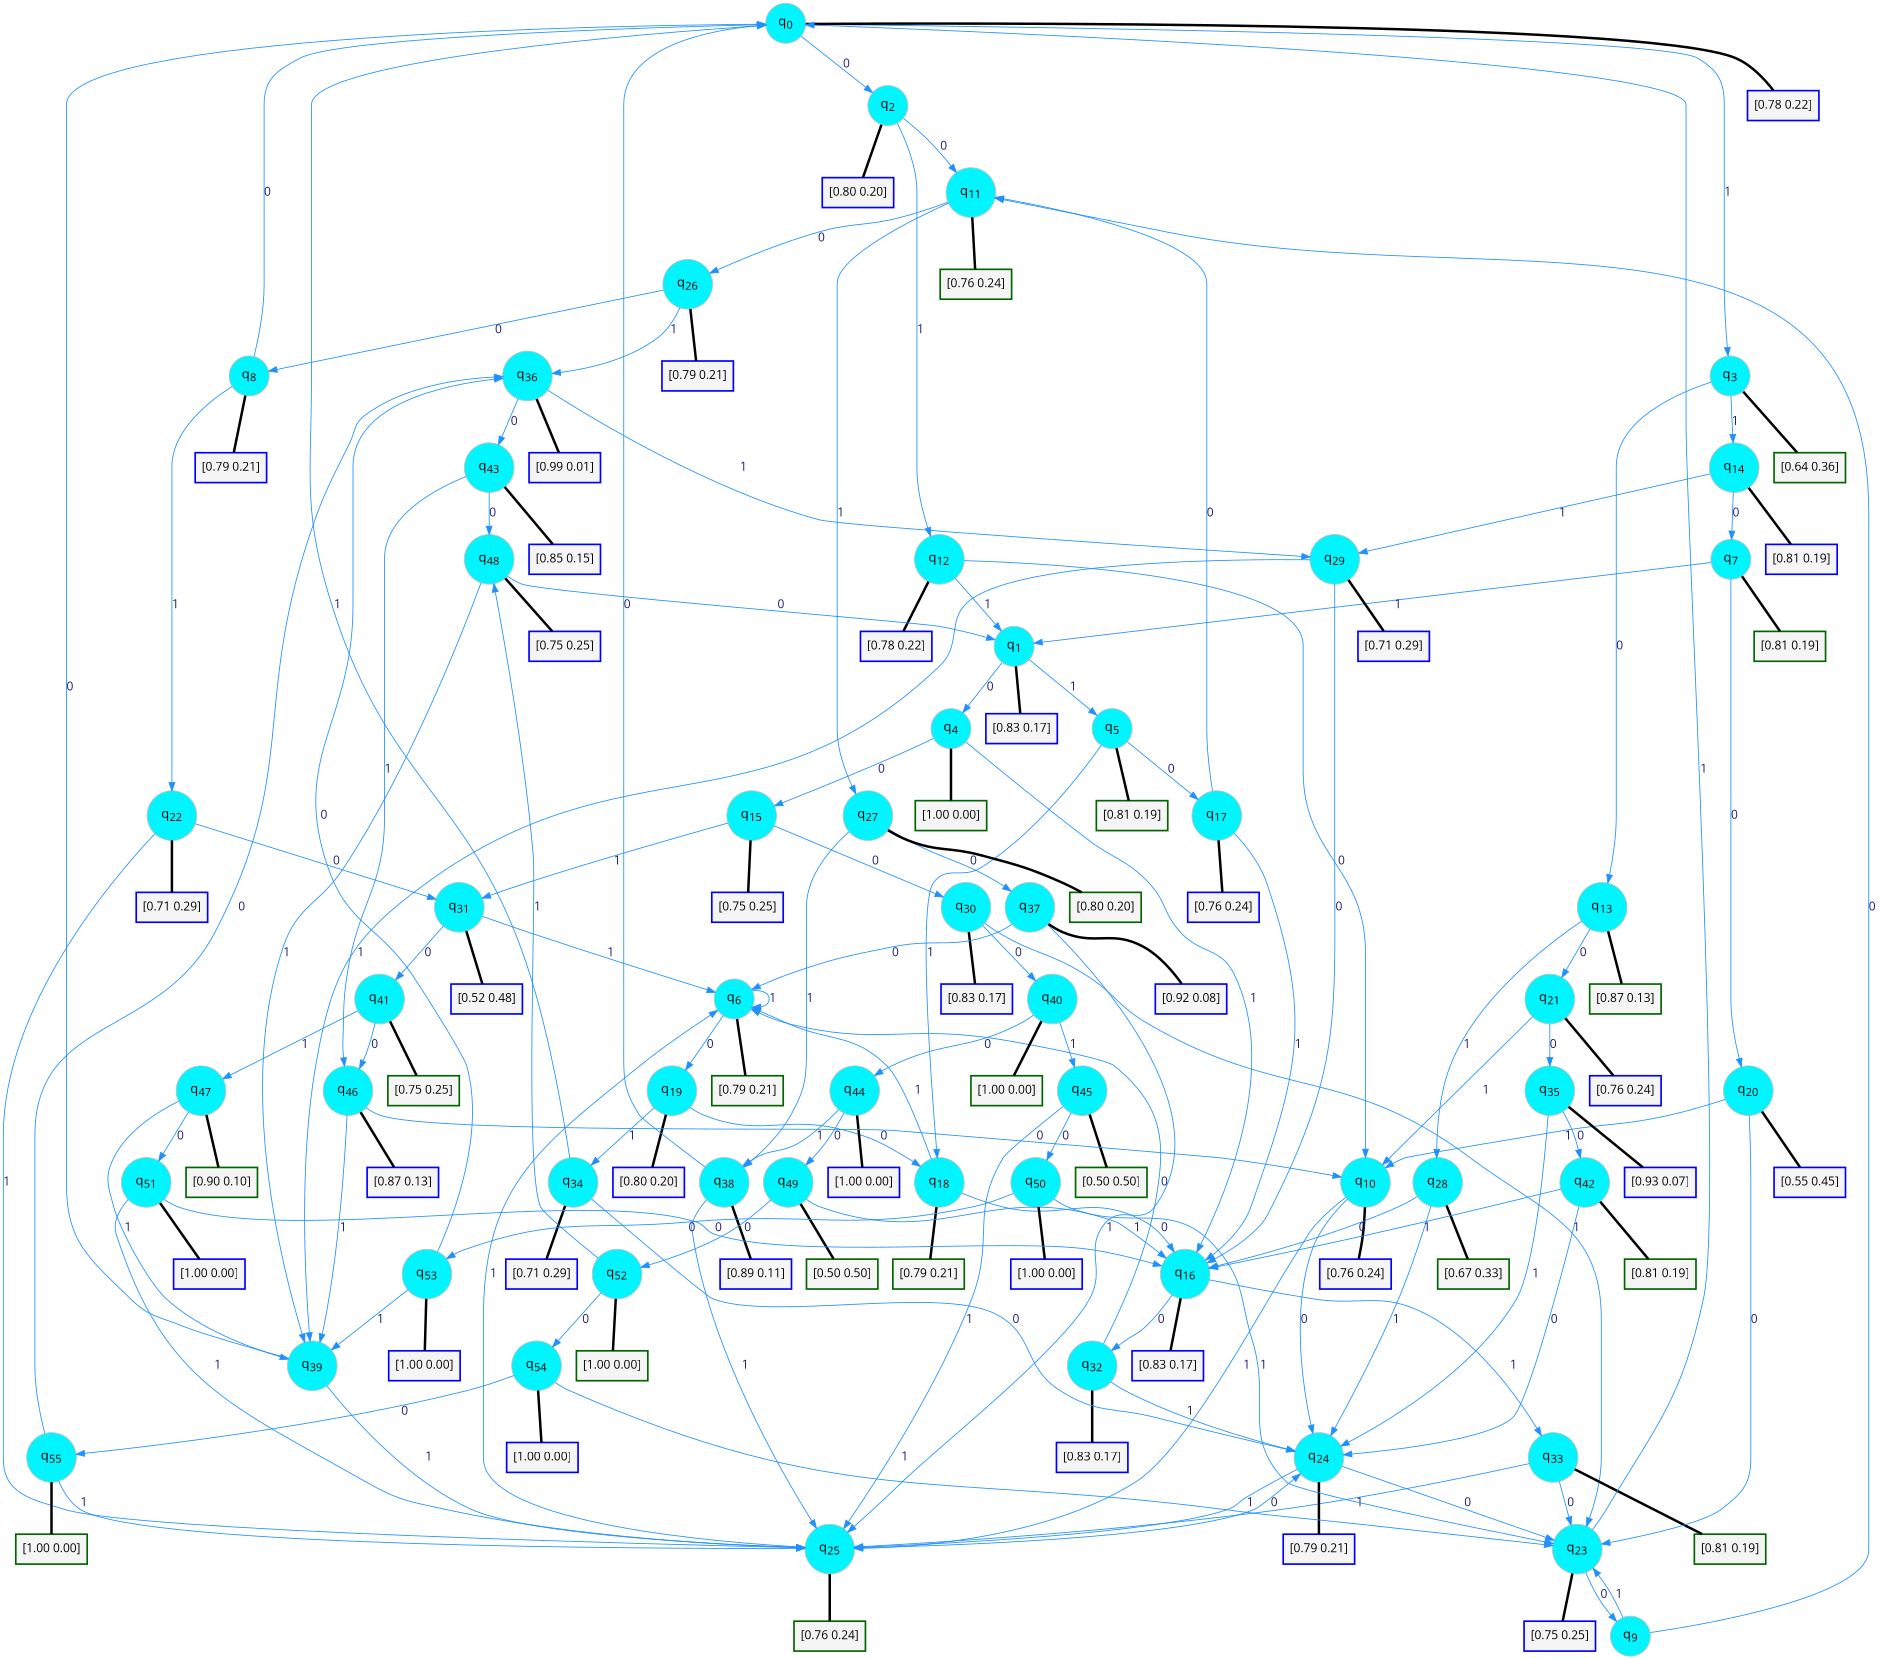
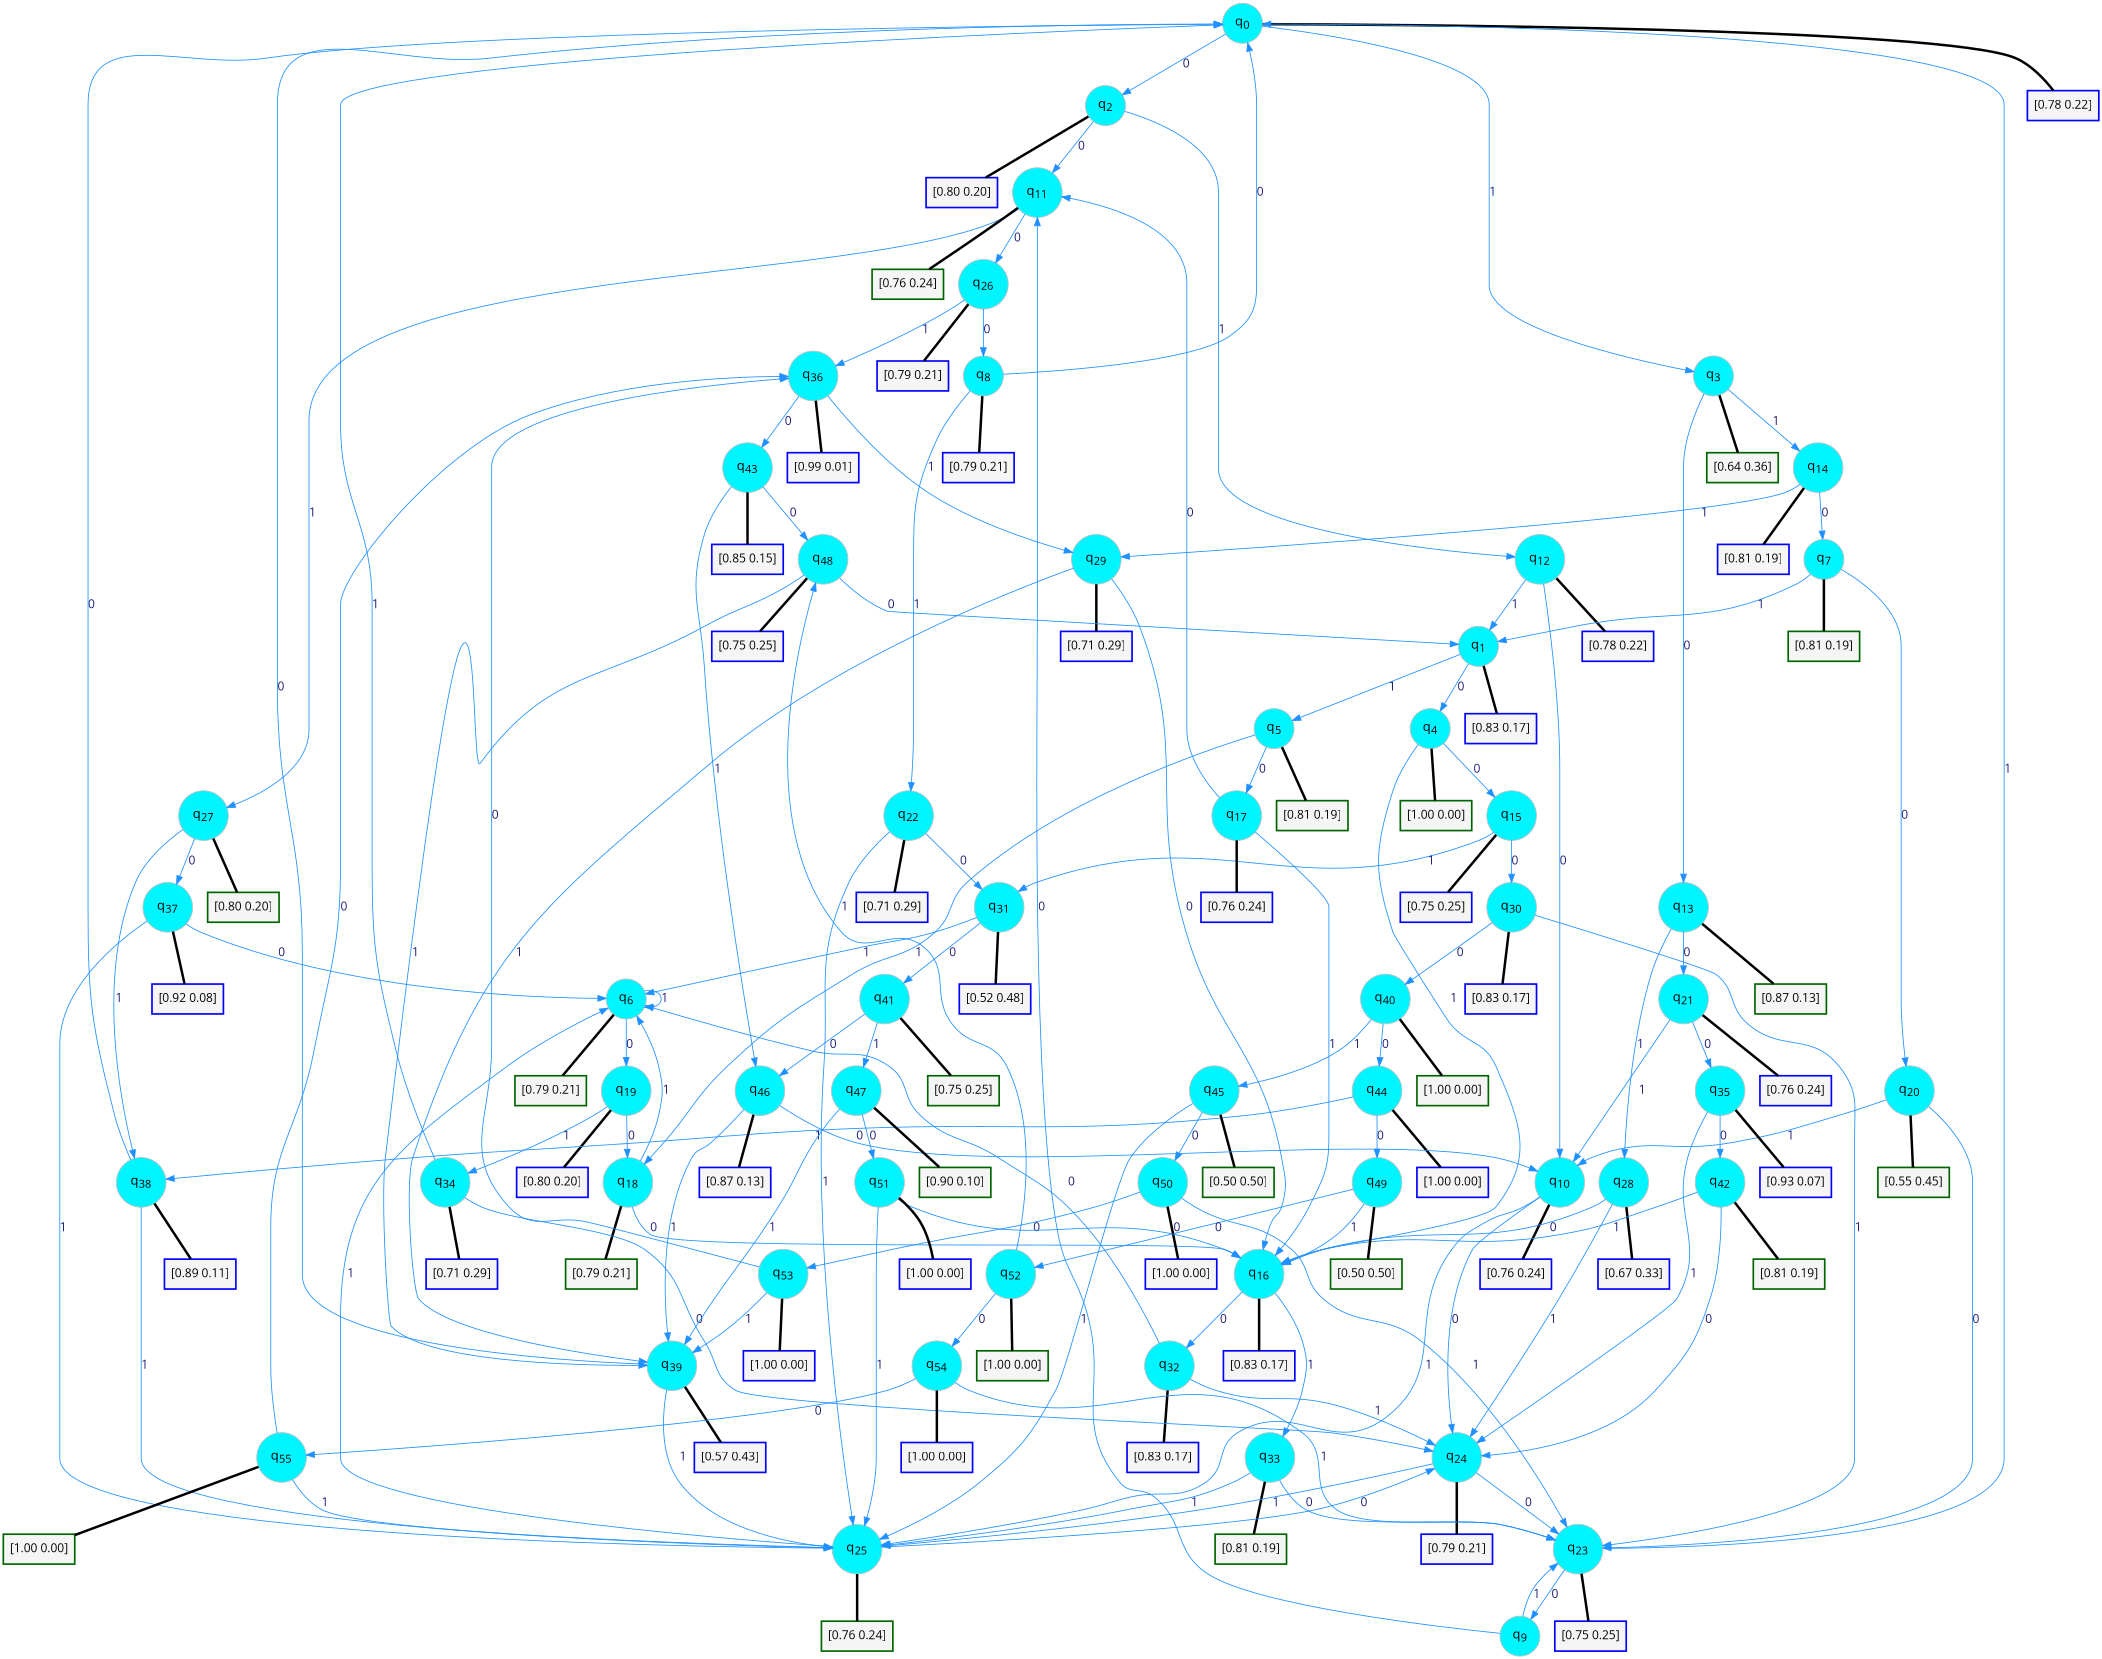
(1810, 1182) -> (1914, 1182)
(1473, 1274) -> (1634, 1274)
none -> (730, 1457)
